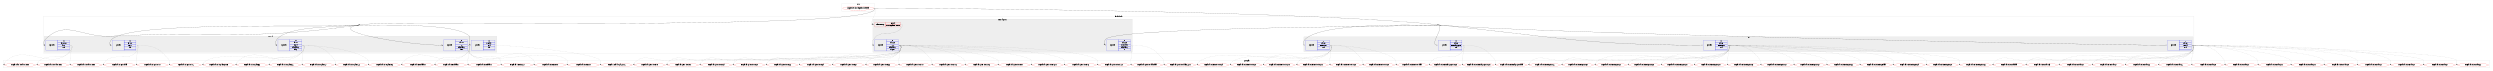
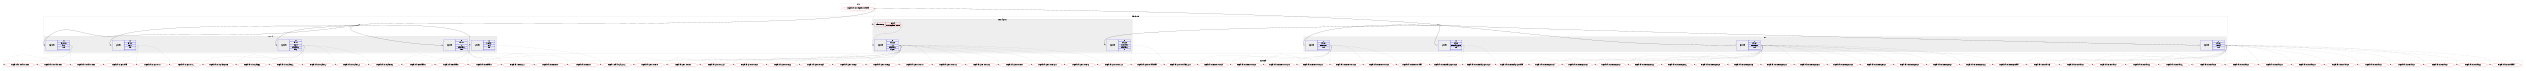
(716, 65) -> (716, 65)
none -> (1611, 65)
